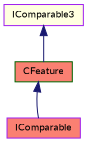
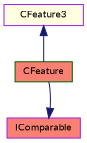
(44, 15) -> (44, 15)
(37, 105) -> (50, 95)
